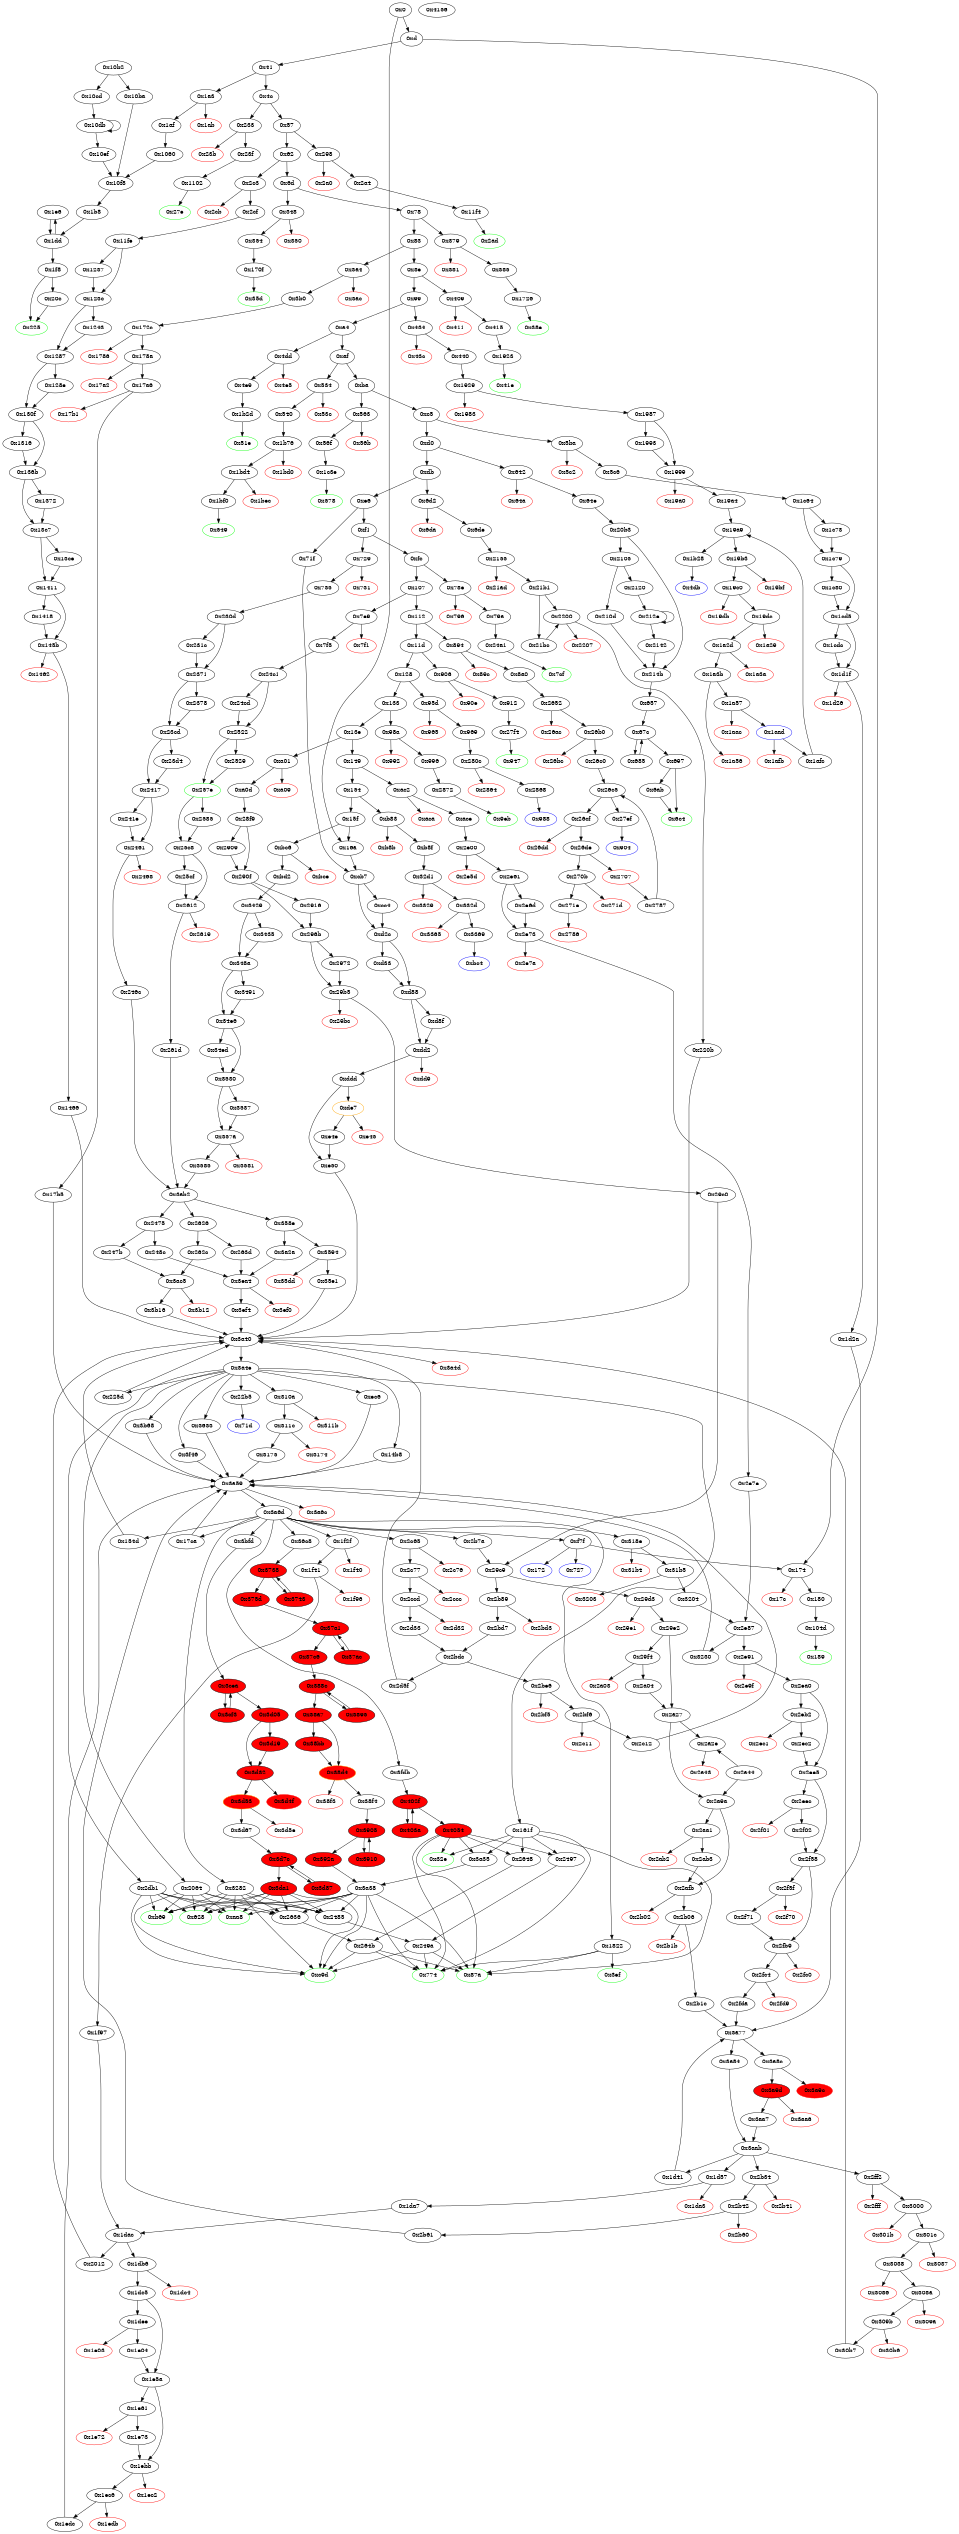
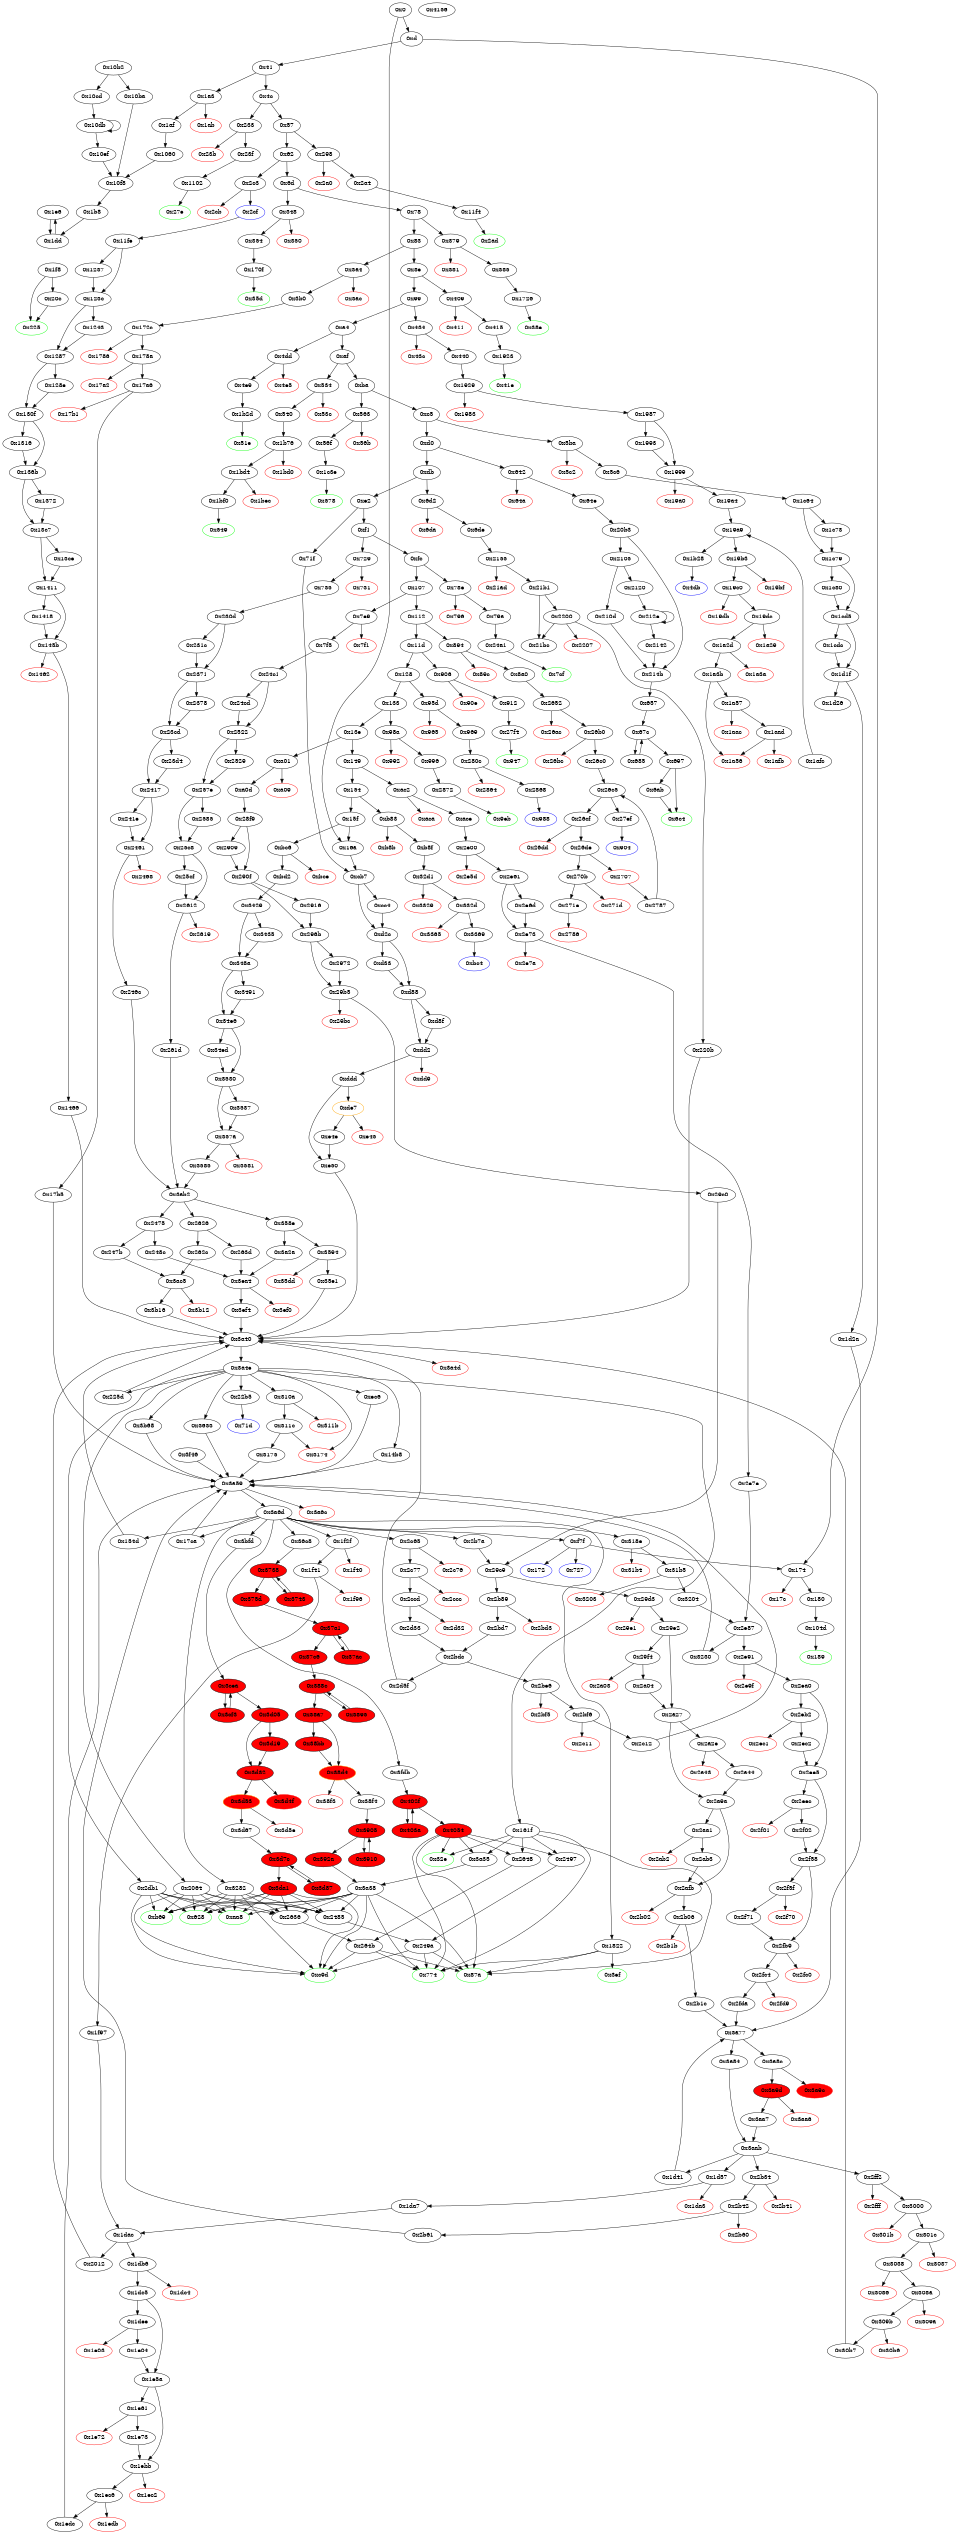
(250, 212) -> (250, 212)
(53, 254) -> none
(364, 501) -> (364, 501)
(551, 633) -> (549, 629)
(833, 704) -> (833, 704)
(774, 733) -> (774, 733)
(793, 746) -> (755, 746)
(203, 790) -> (203, 790)
(192, 1401) -> (326, 1394)
(729, 1759) -> (722, 1758)
